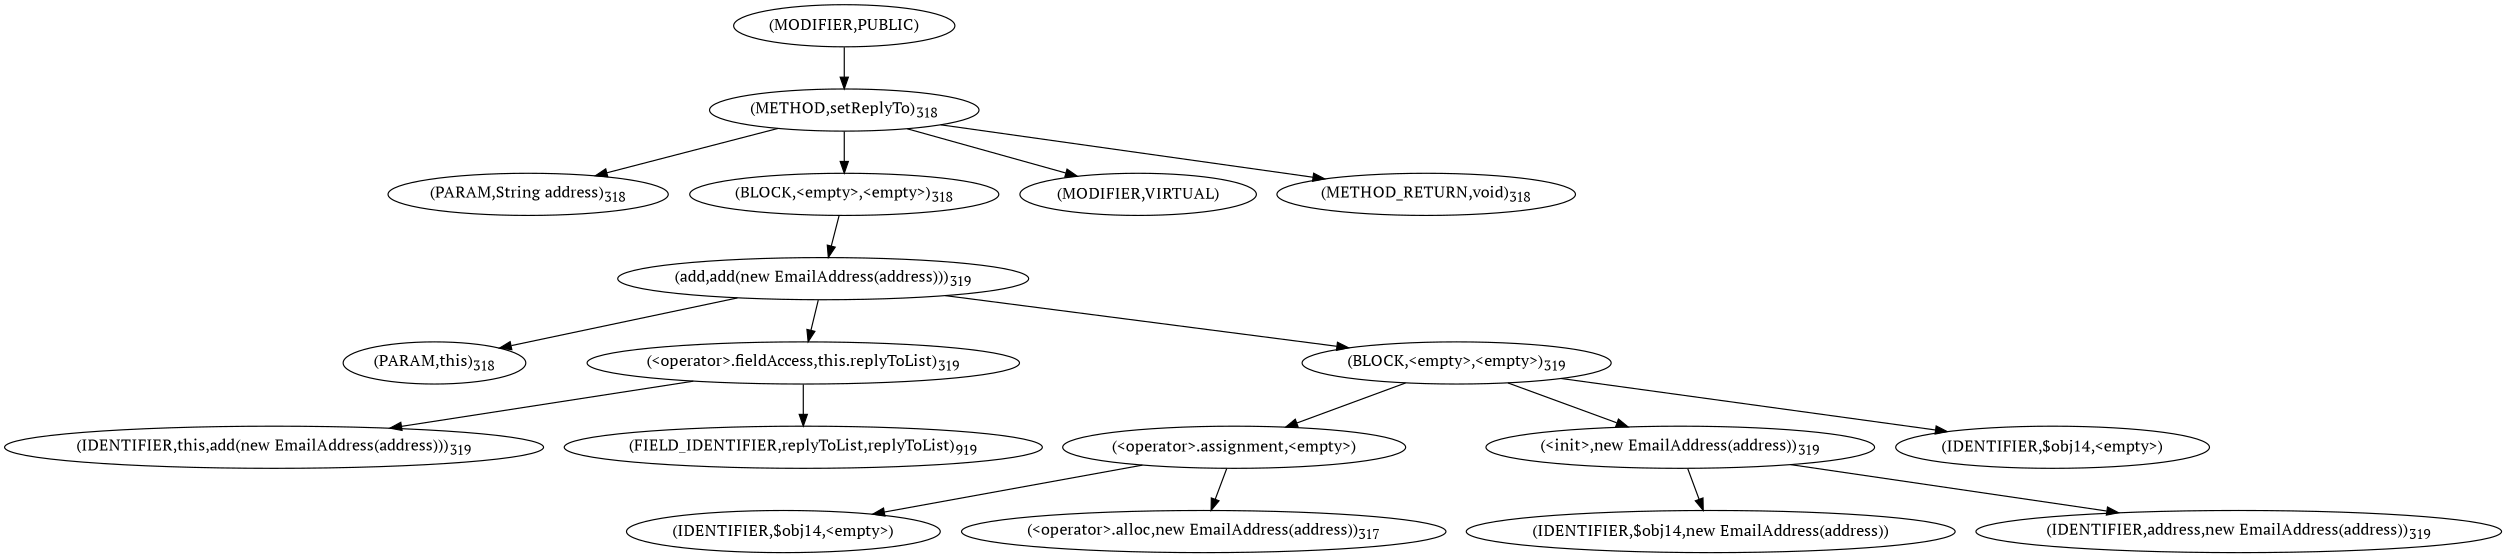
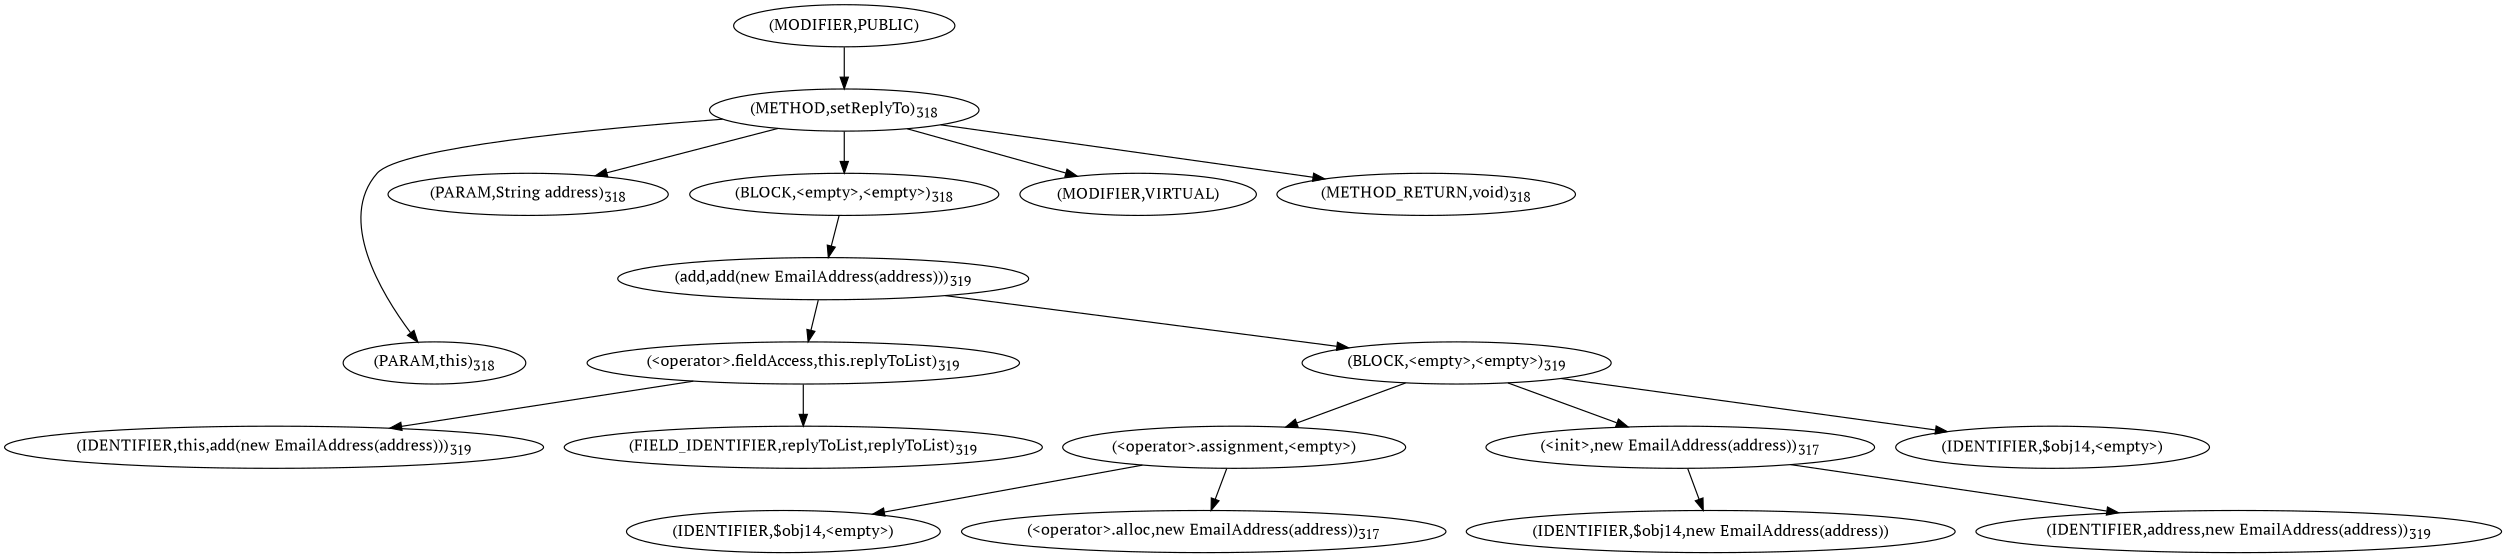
(624, 322) -> (461, 148)
(967, 446) -> (967, 446)
(1809, 446) -> (1809, 446)
